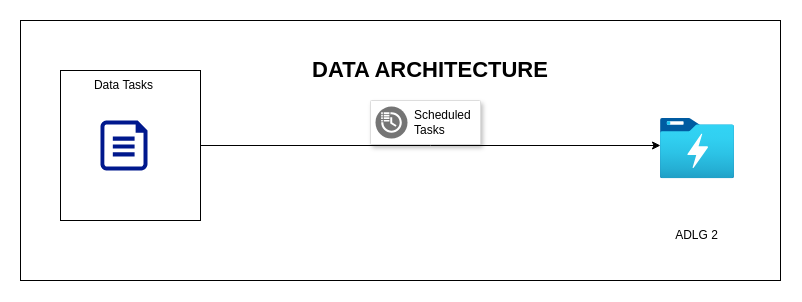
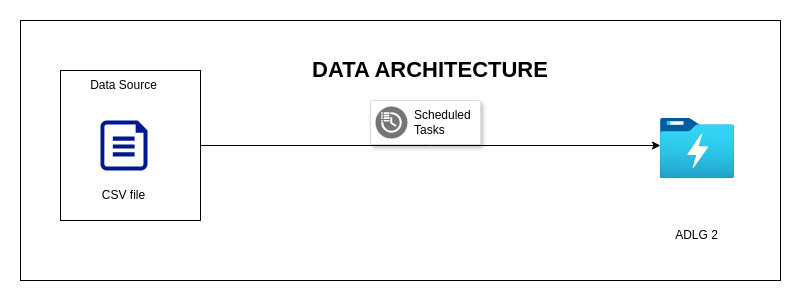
(124, 86) -> (124, 86)
none -> (124, 196)
